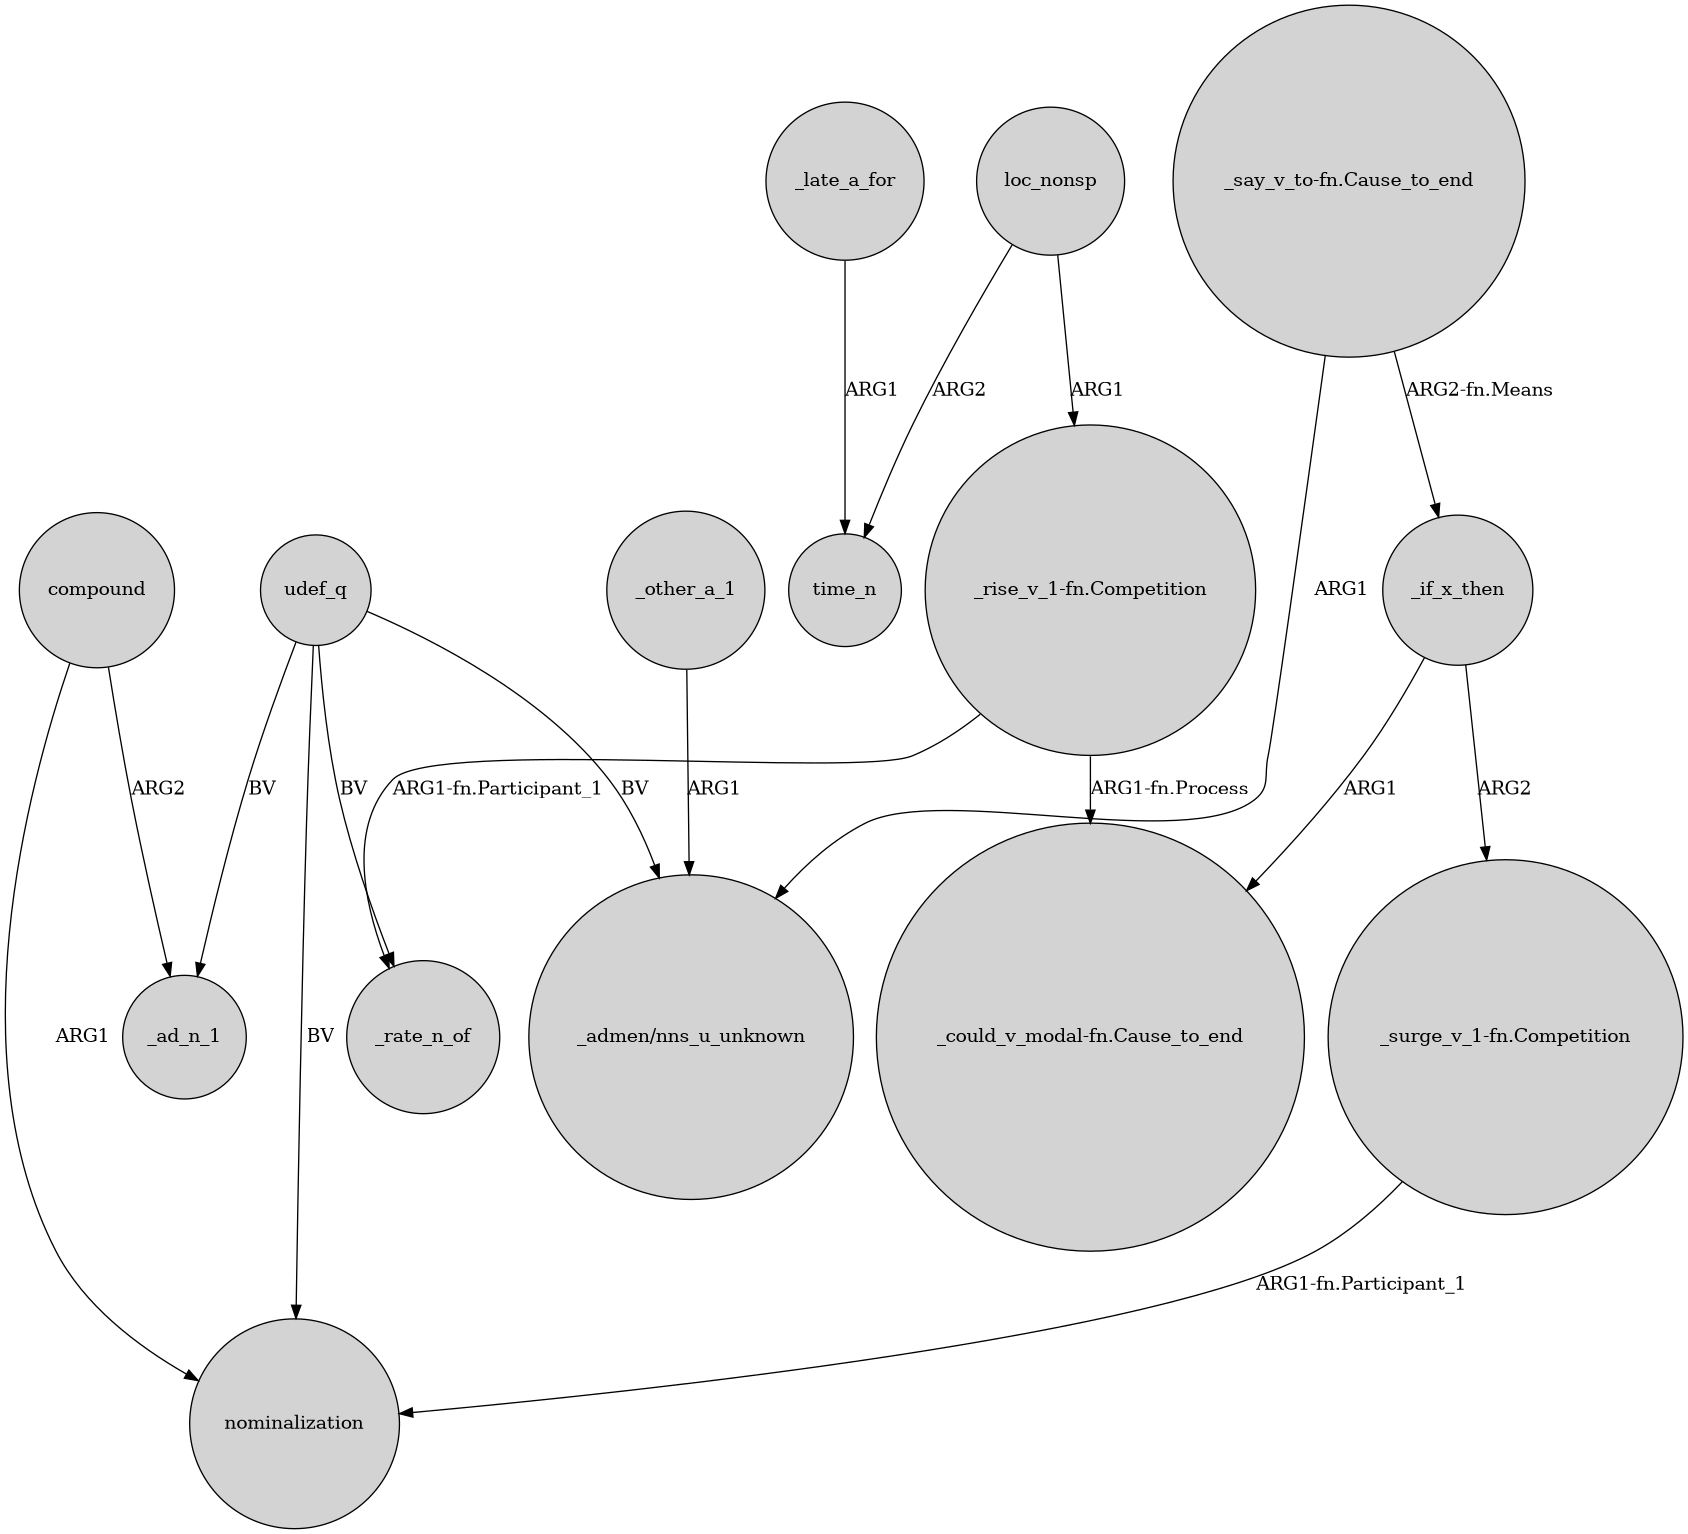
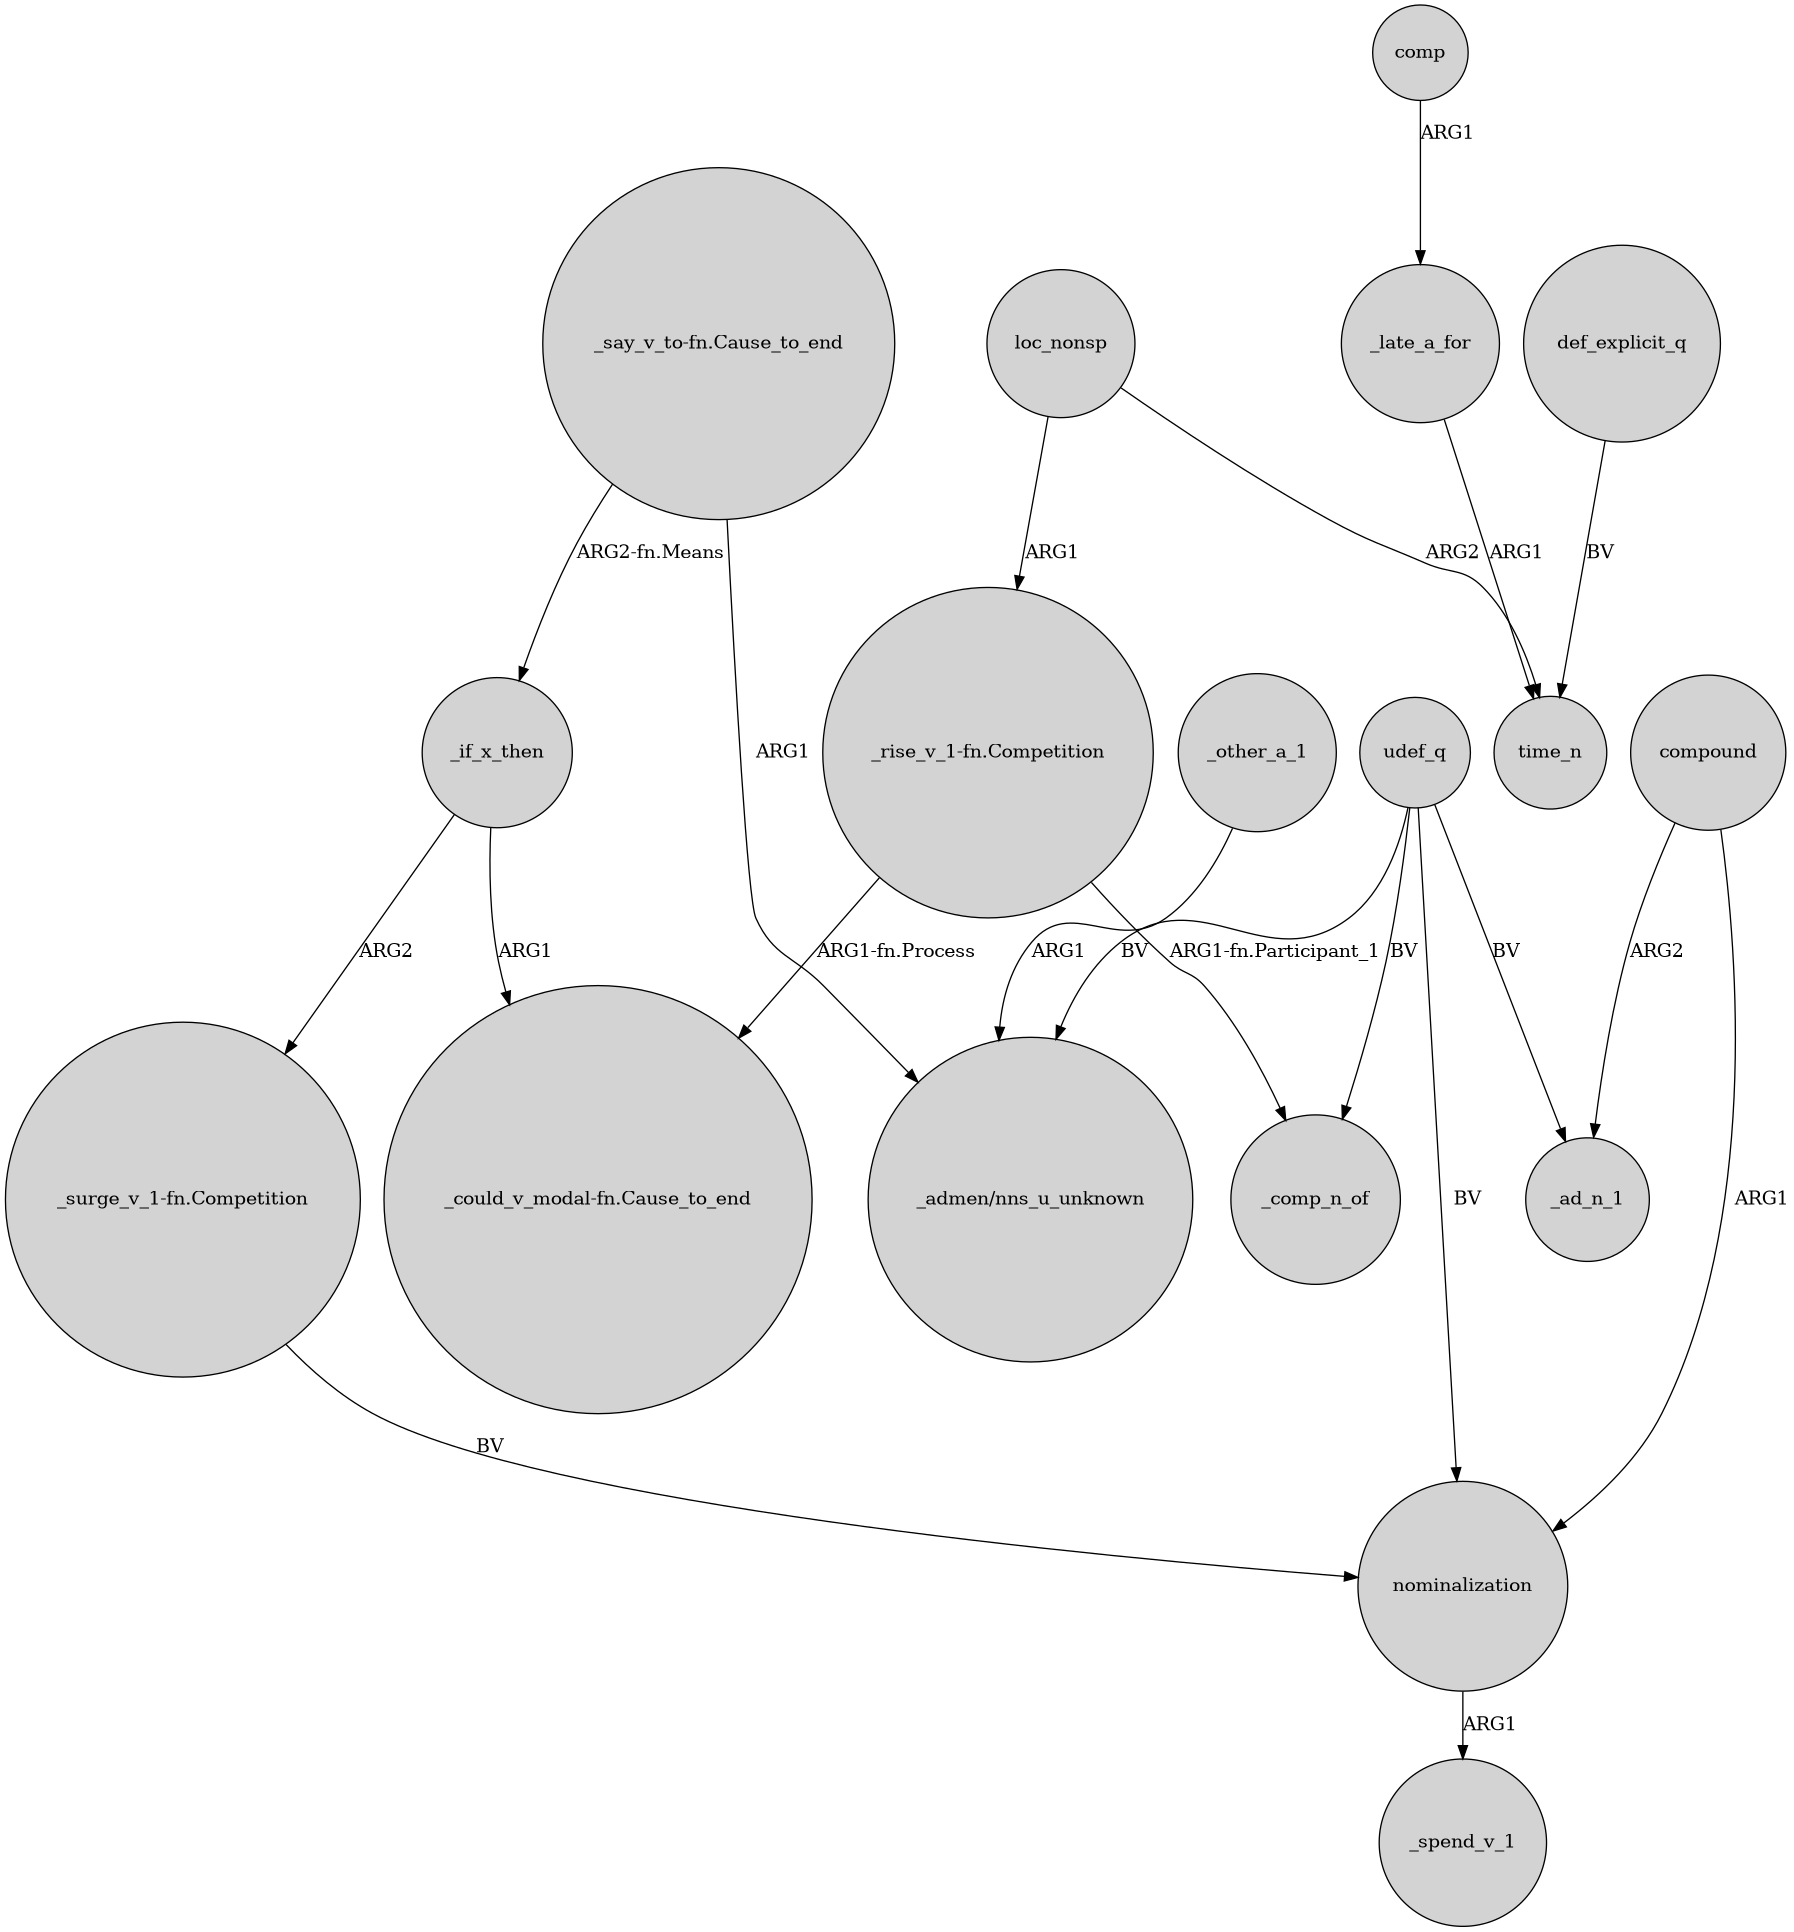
none -> (1420, 53)
none -> (1622, 344)
(423, 1037) -> (1316, 1200)
(1362, 1285) -> (490, 1447)
none -> (1463, 1843)
